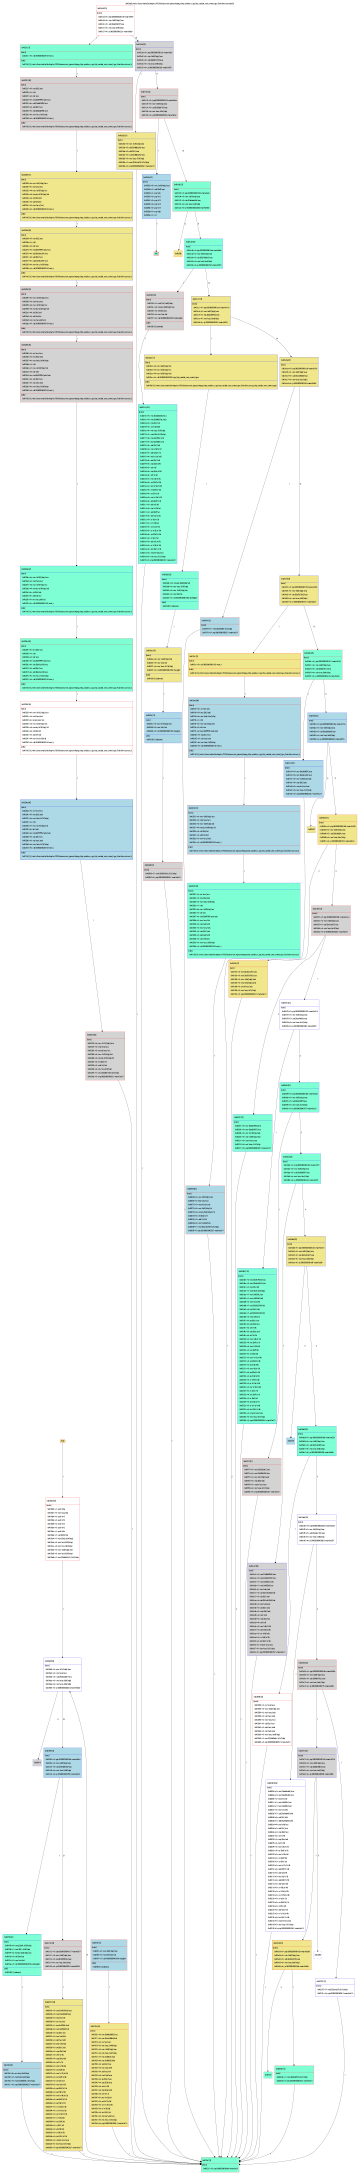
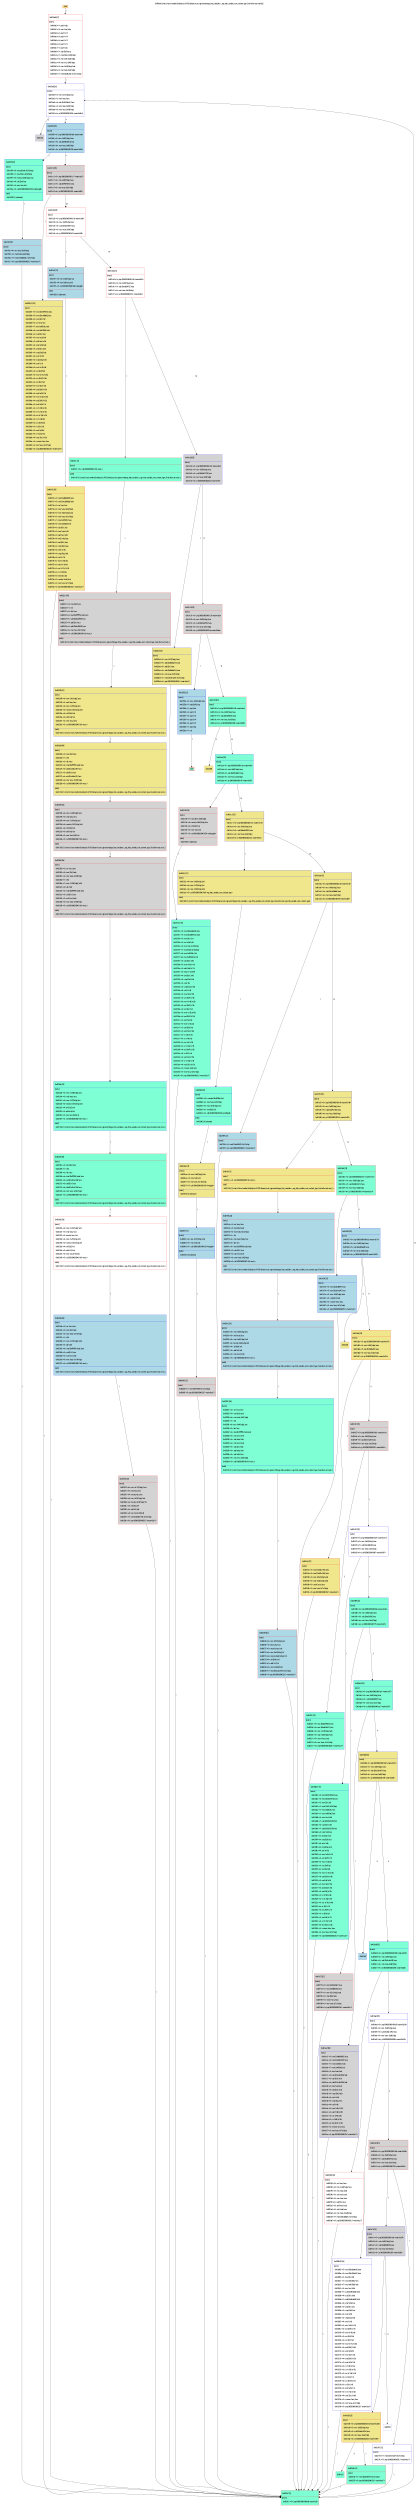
none -> (66, 222)
